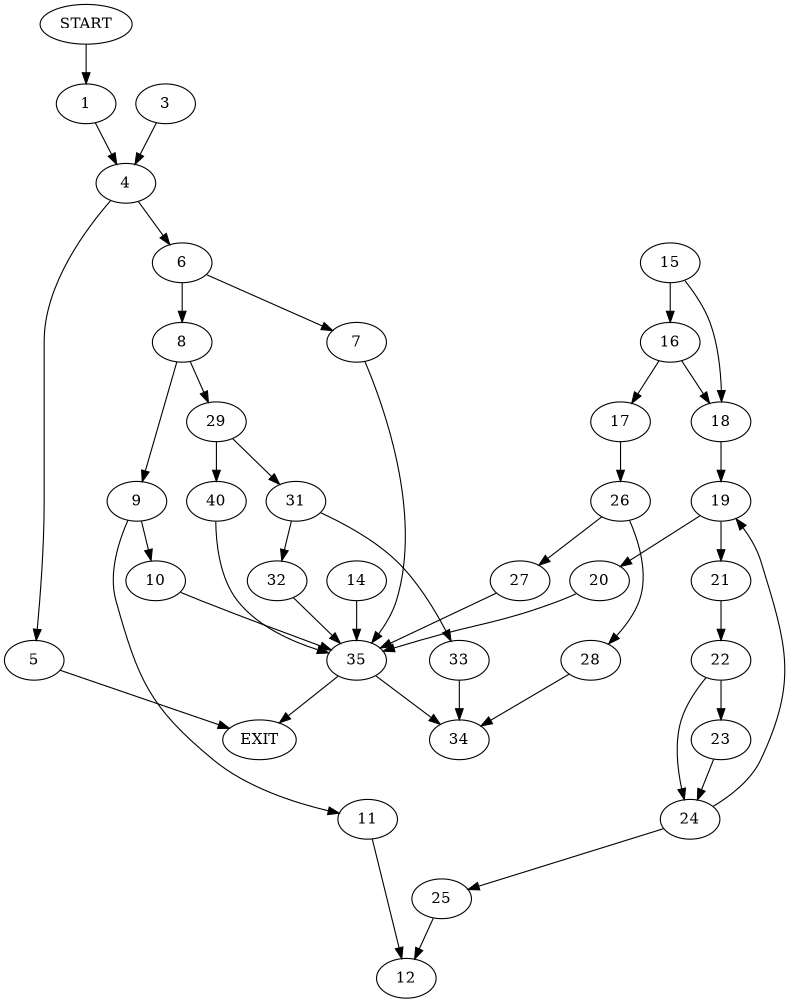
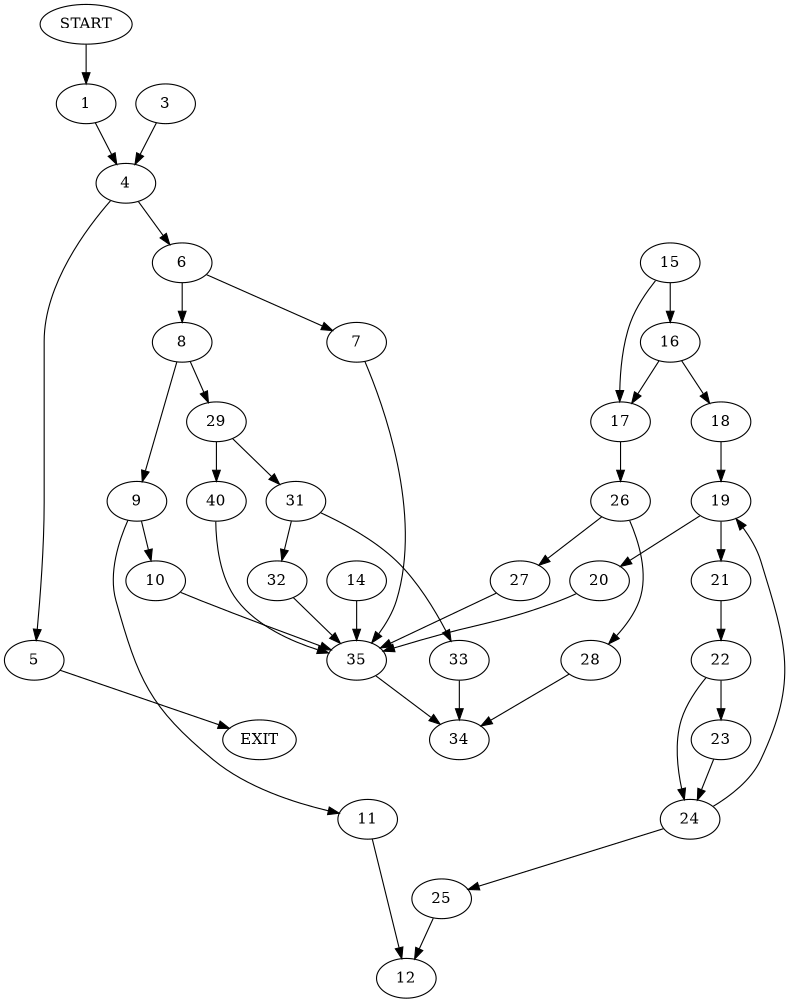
(713, 332) -> (627, 332)
(313, 696) -> none
